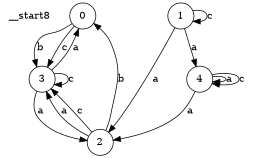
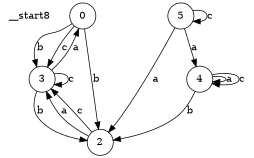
(181, 16) -> (181, 16)
(118, 78) -> (91, 75)
(41, 111) -> (41, 111)
(190, 111) -> (190, 111)
